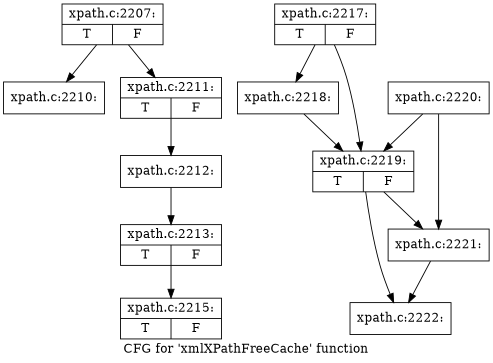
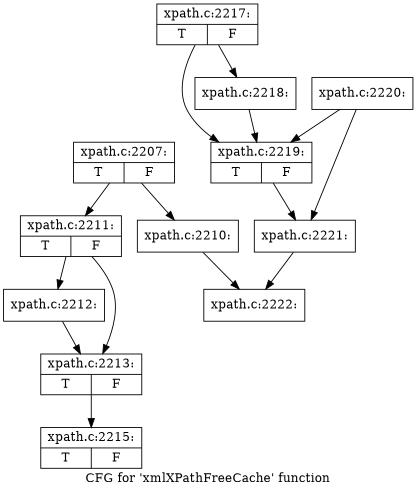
(375, 244) -> (218, 267)
none -> (115, 298)
